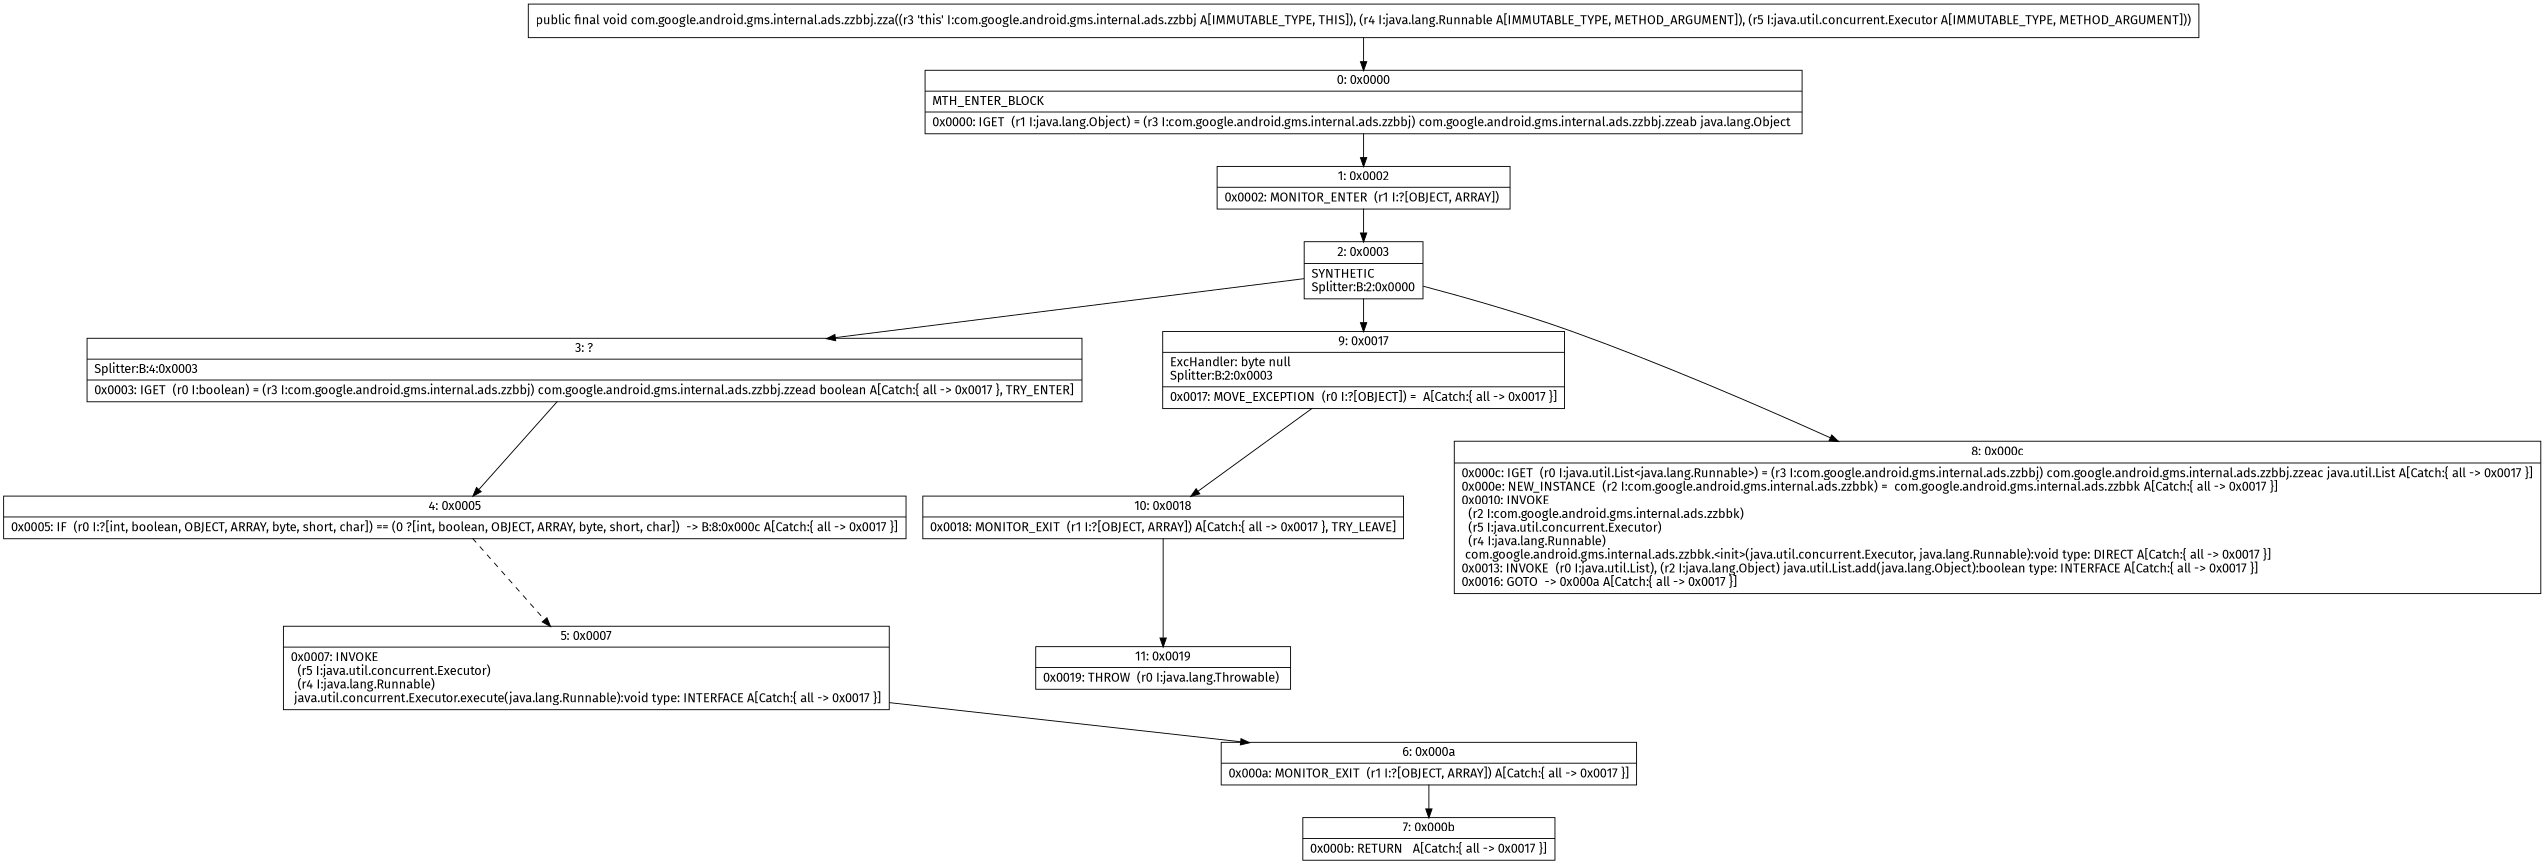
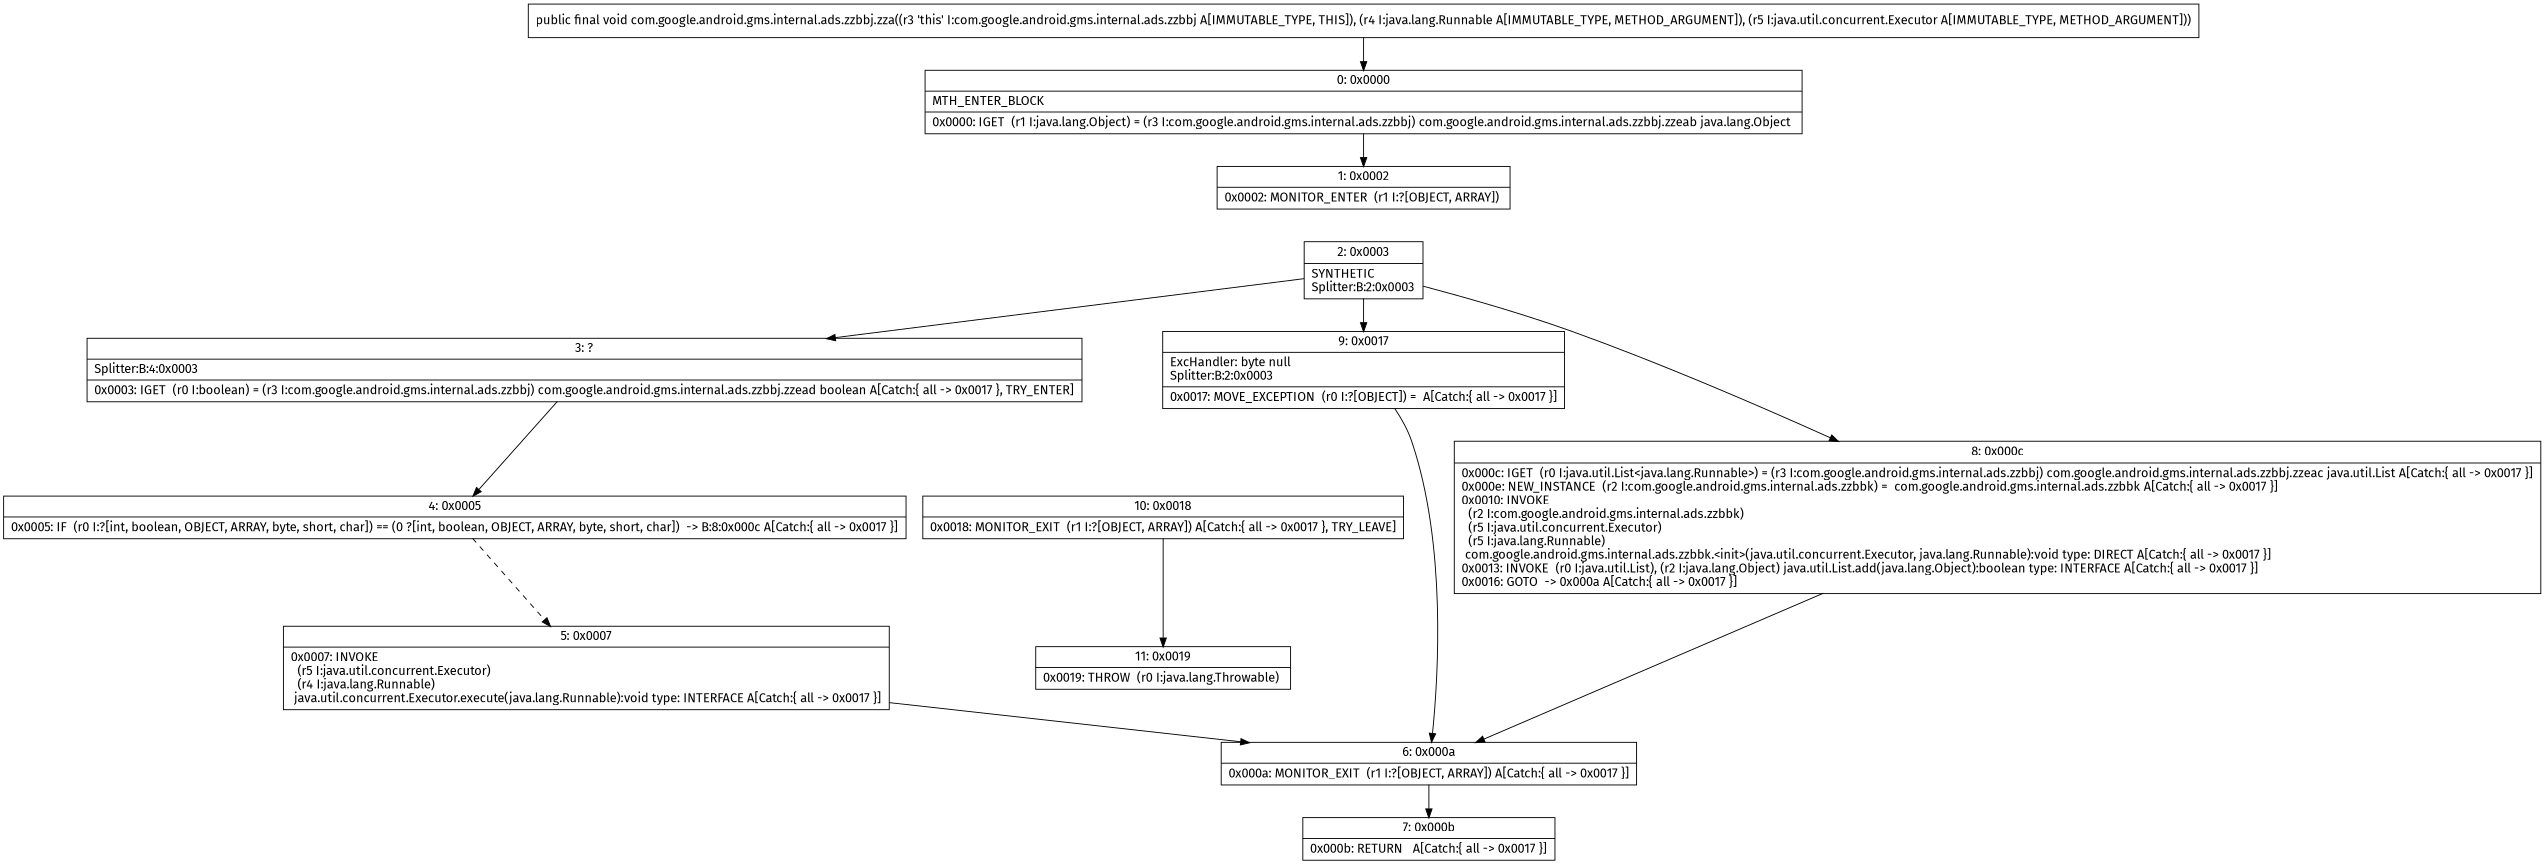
(1364, 221) -> none
(1364, 288) -> (1363, 288)
(1255, 450) -> (1435, 567)
(1534, 541) -> (1534, 541)
none -> (1654, 666)
